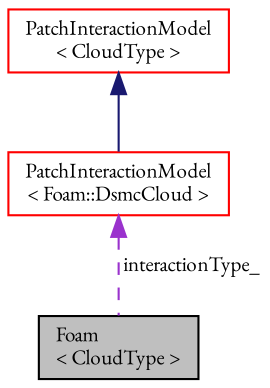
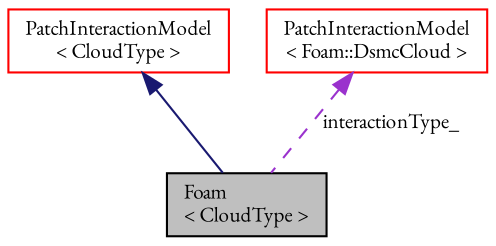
(119, 123) -> (189, 131)
